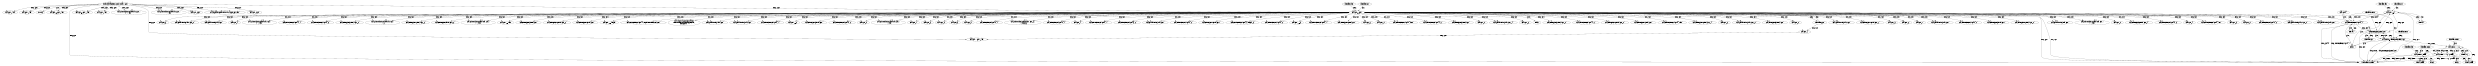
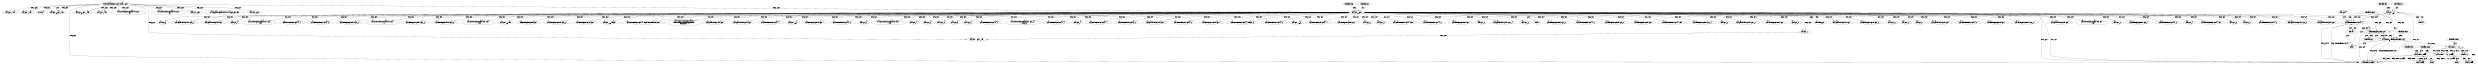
(1813, 27) -> (1589, 14)
